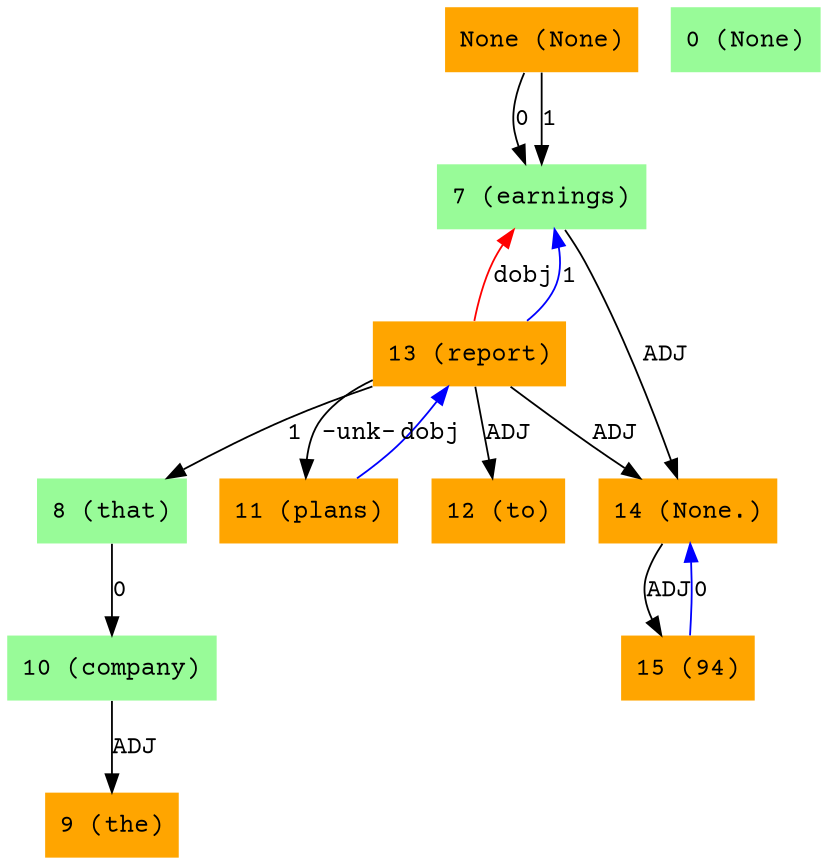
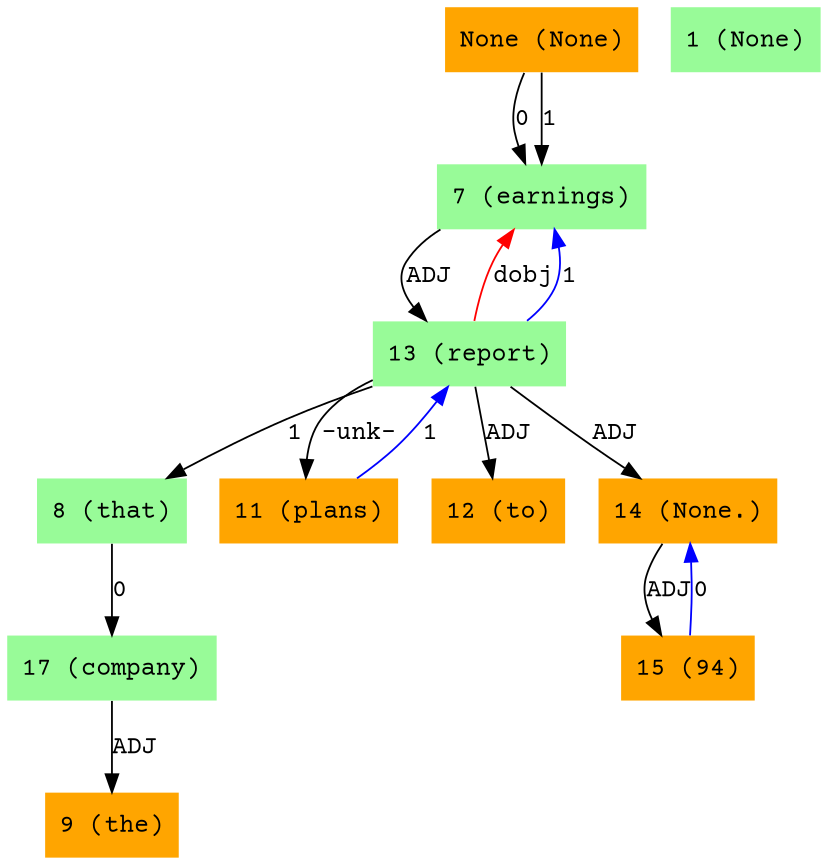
(746, 40) -> (746, 40)
(624, 342) -> (406, 263)
(469, 354) -> (469, 354)
(431, 432) -> (431, 432)
(112, 668) -> (112, 668)
